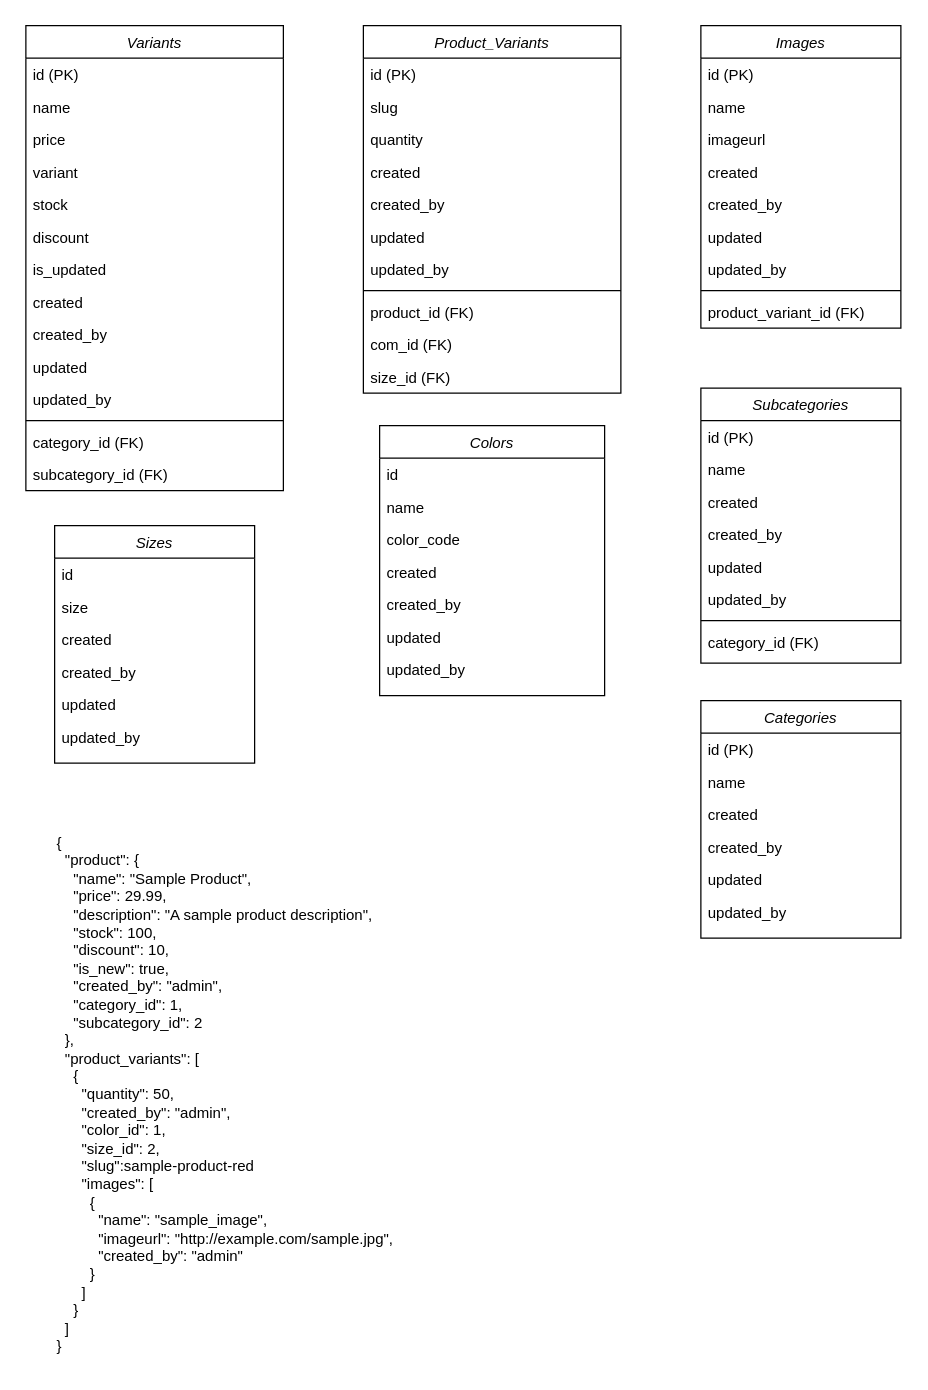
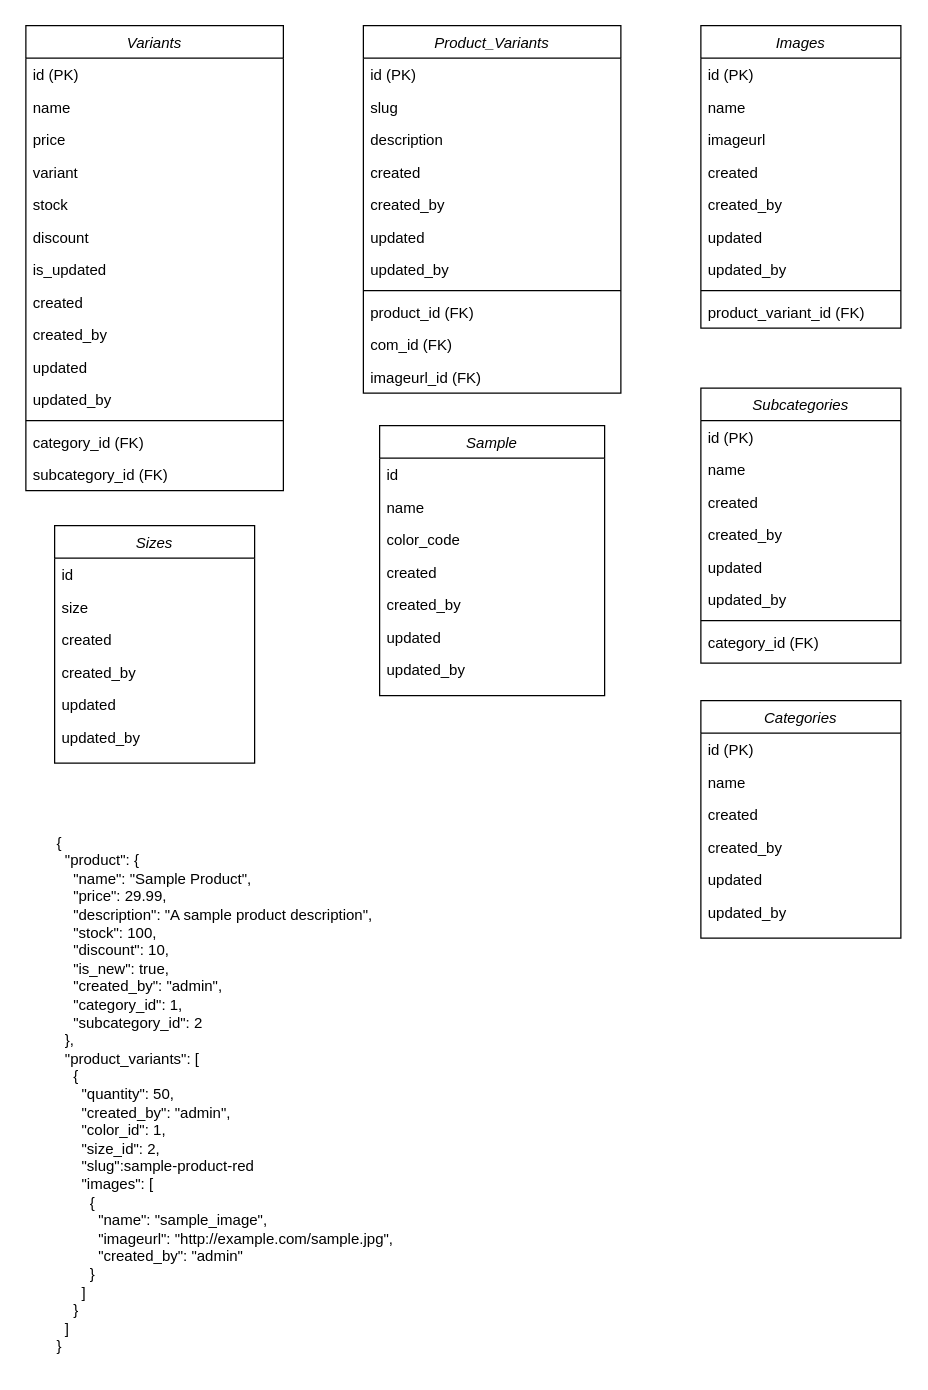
(402, 140) -> (412, 140)
(415, 378) -> (429, 378)
(491, 443) -> (491, 443)
